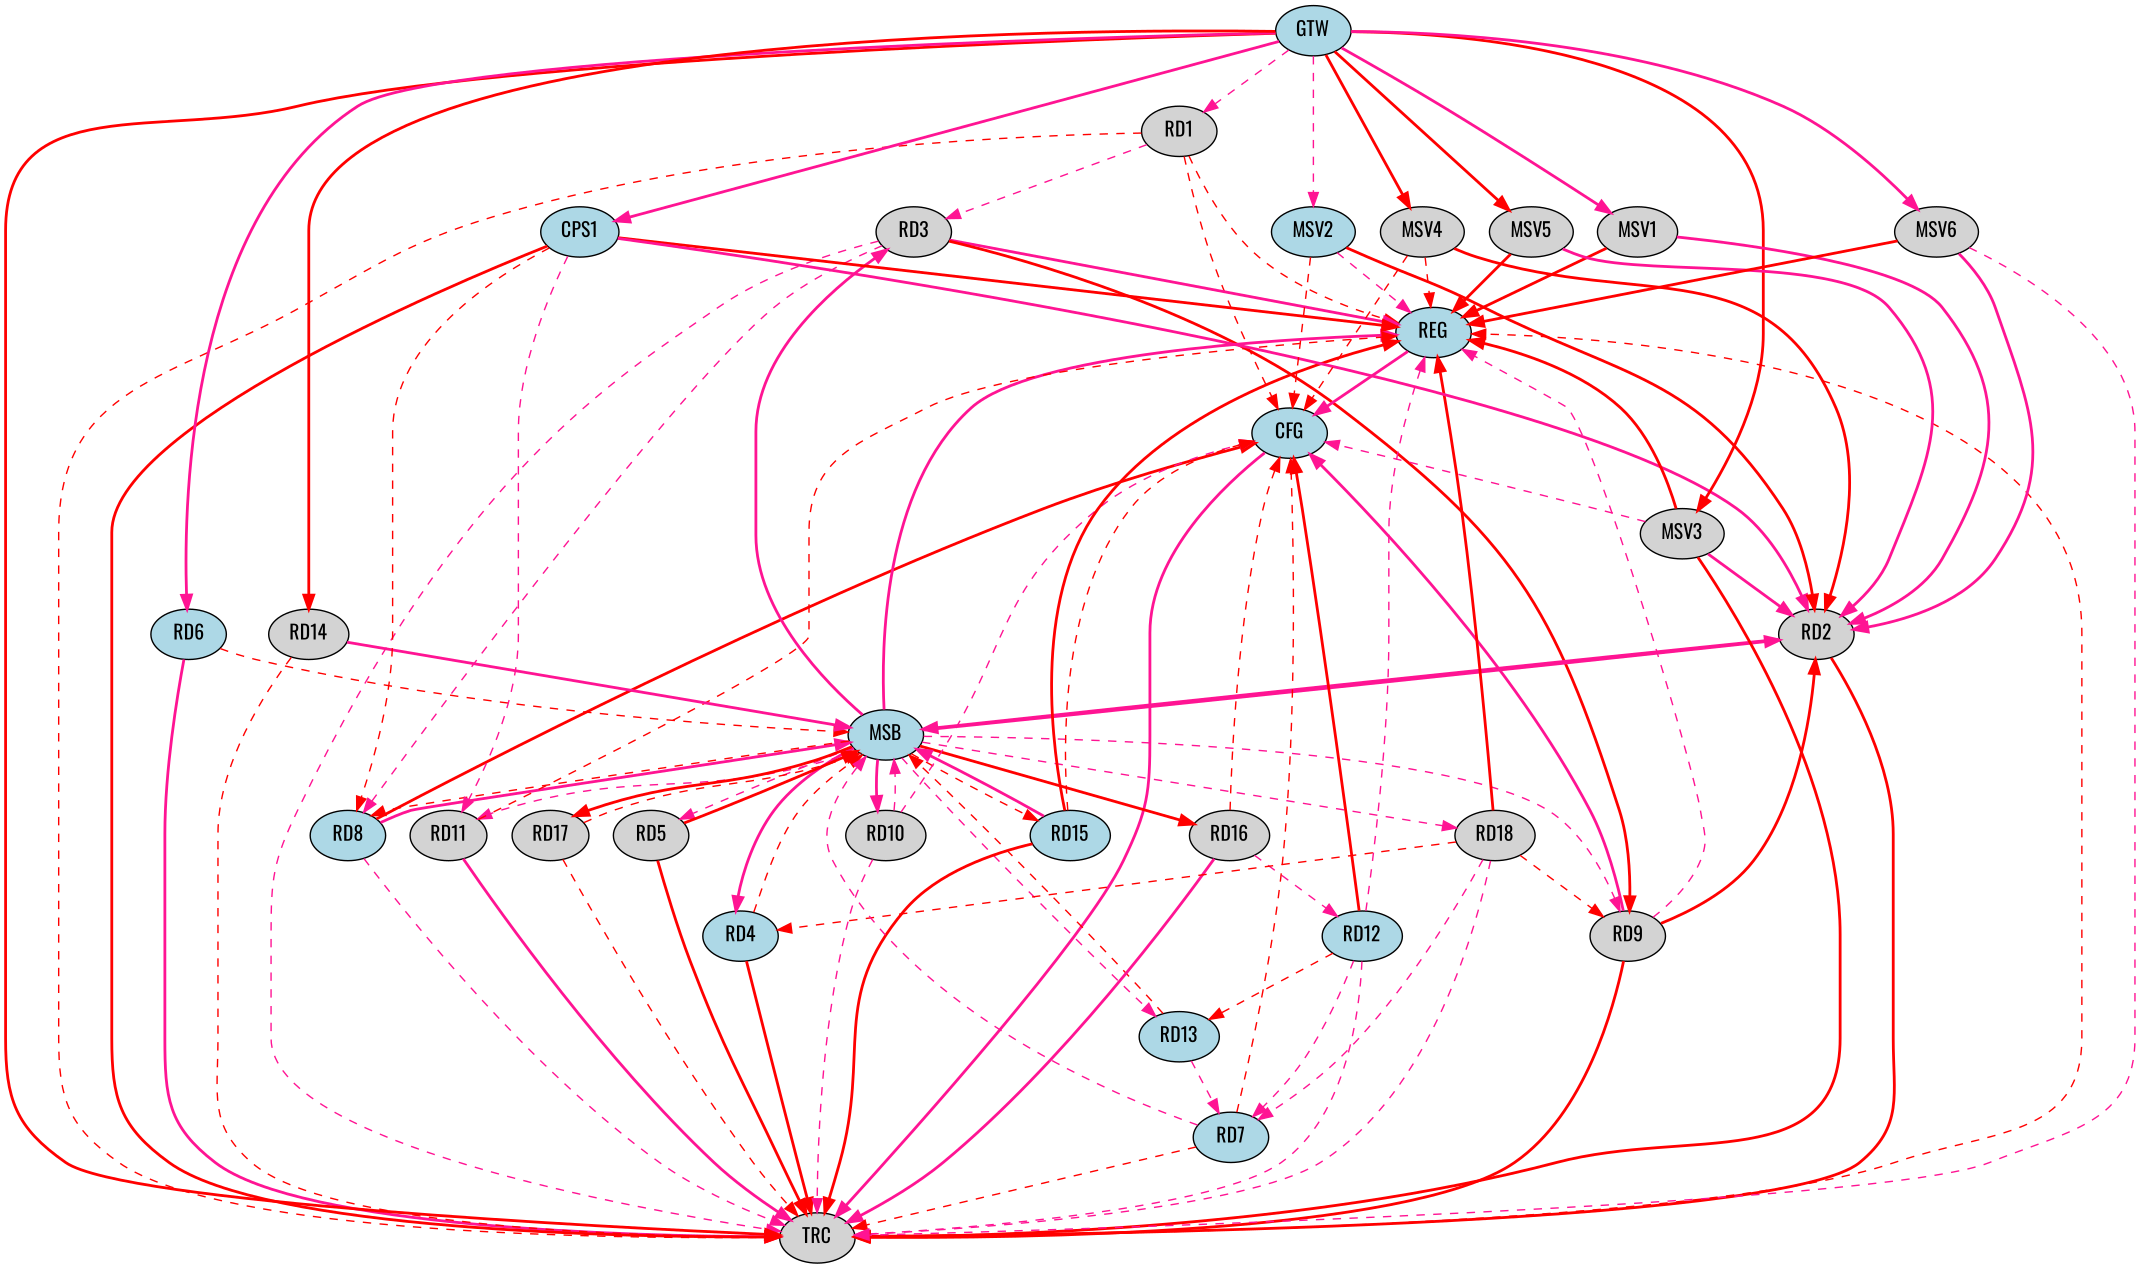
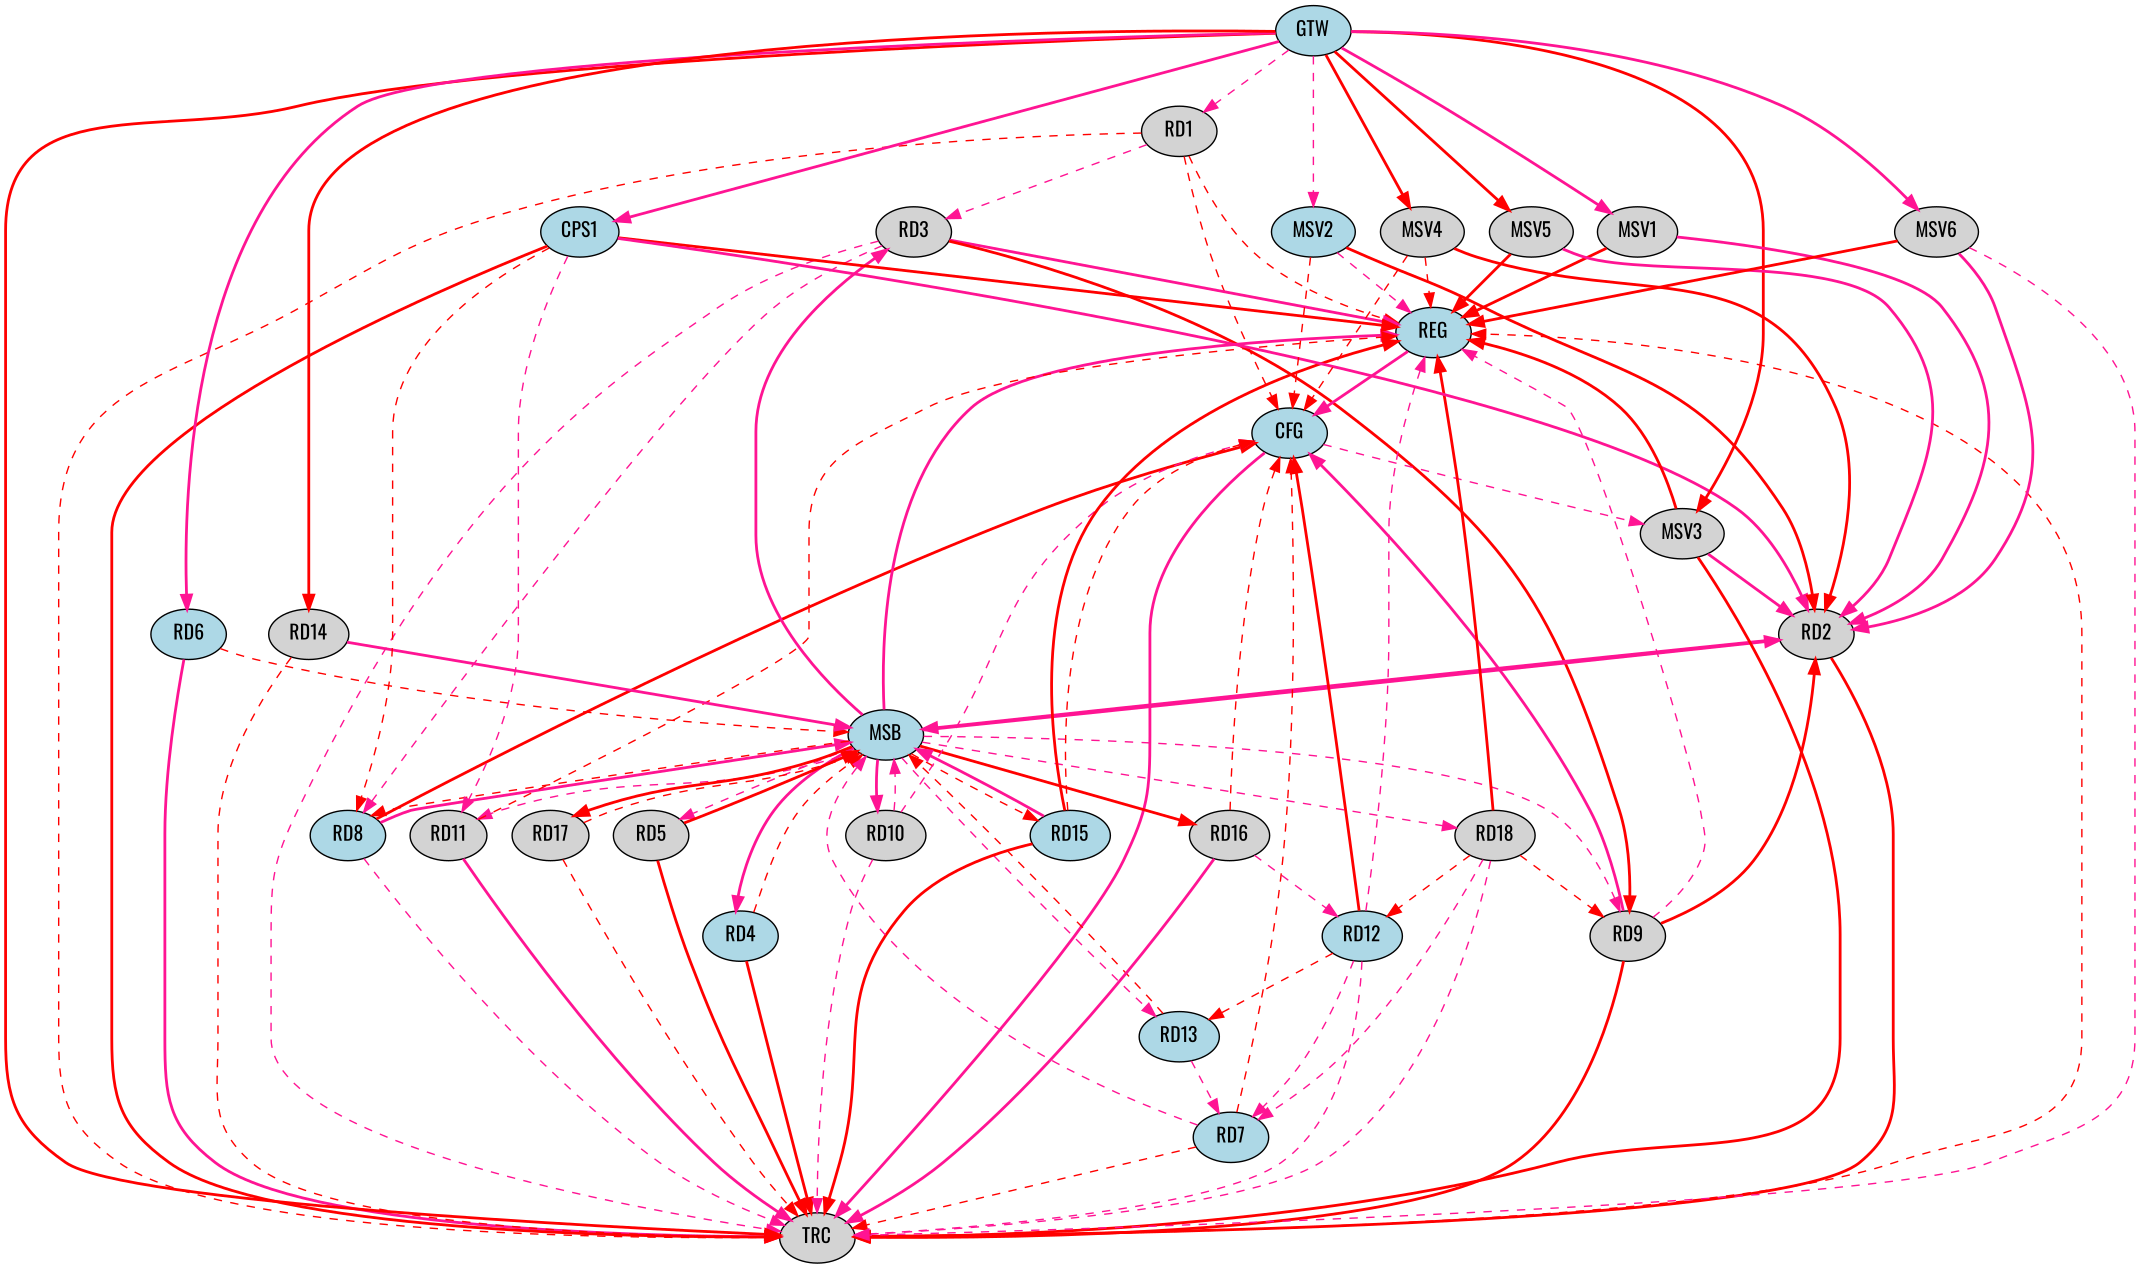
(1492, 483) -> (1476, 483)
(1124, 885) -> (1434, 882)
